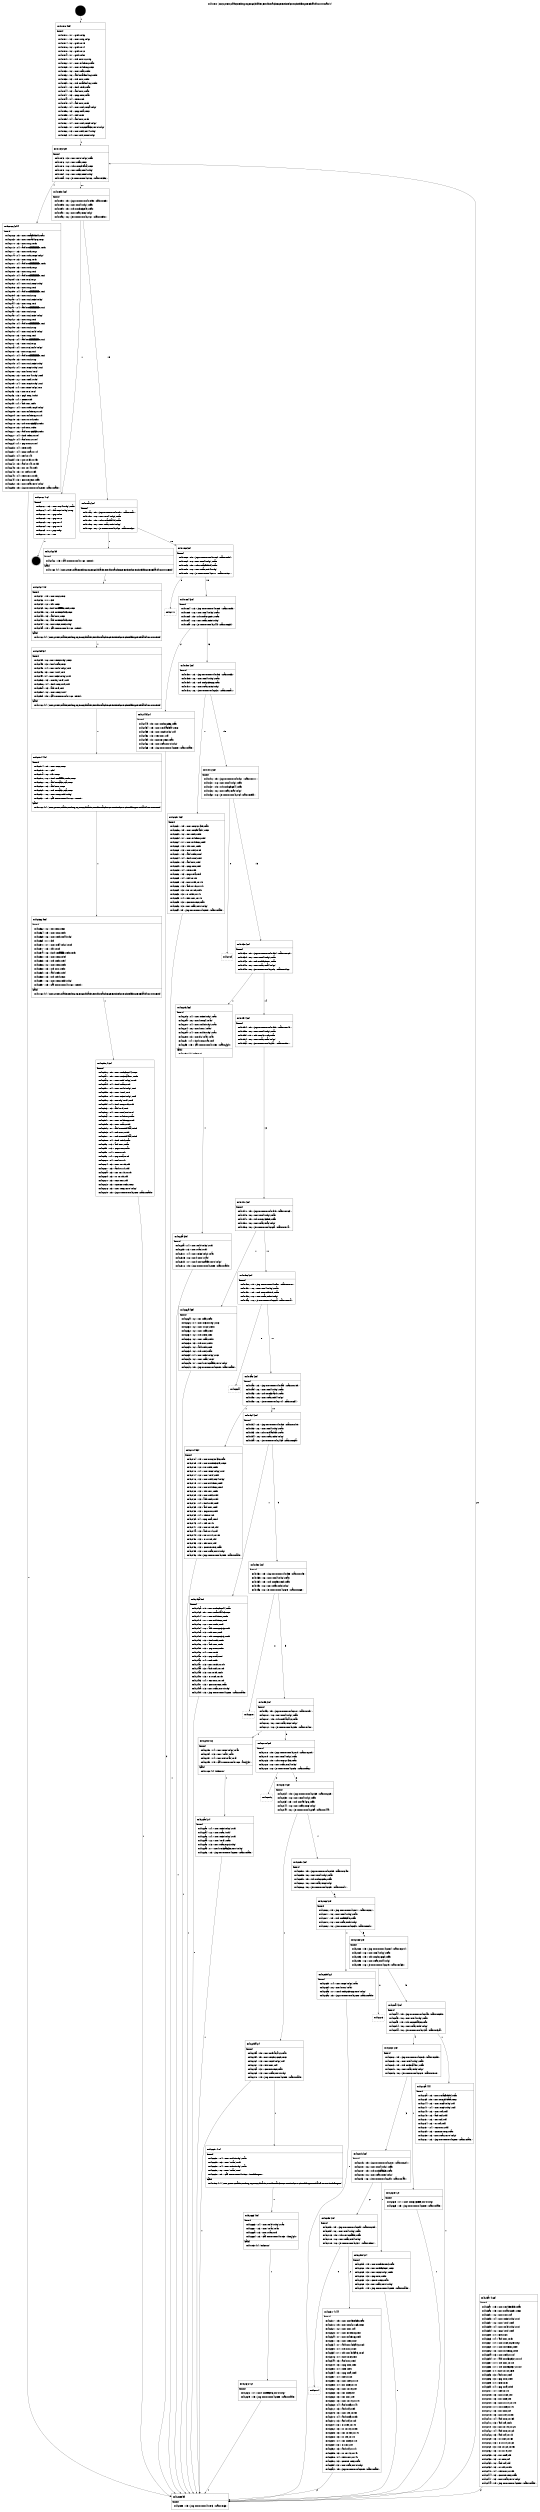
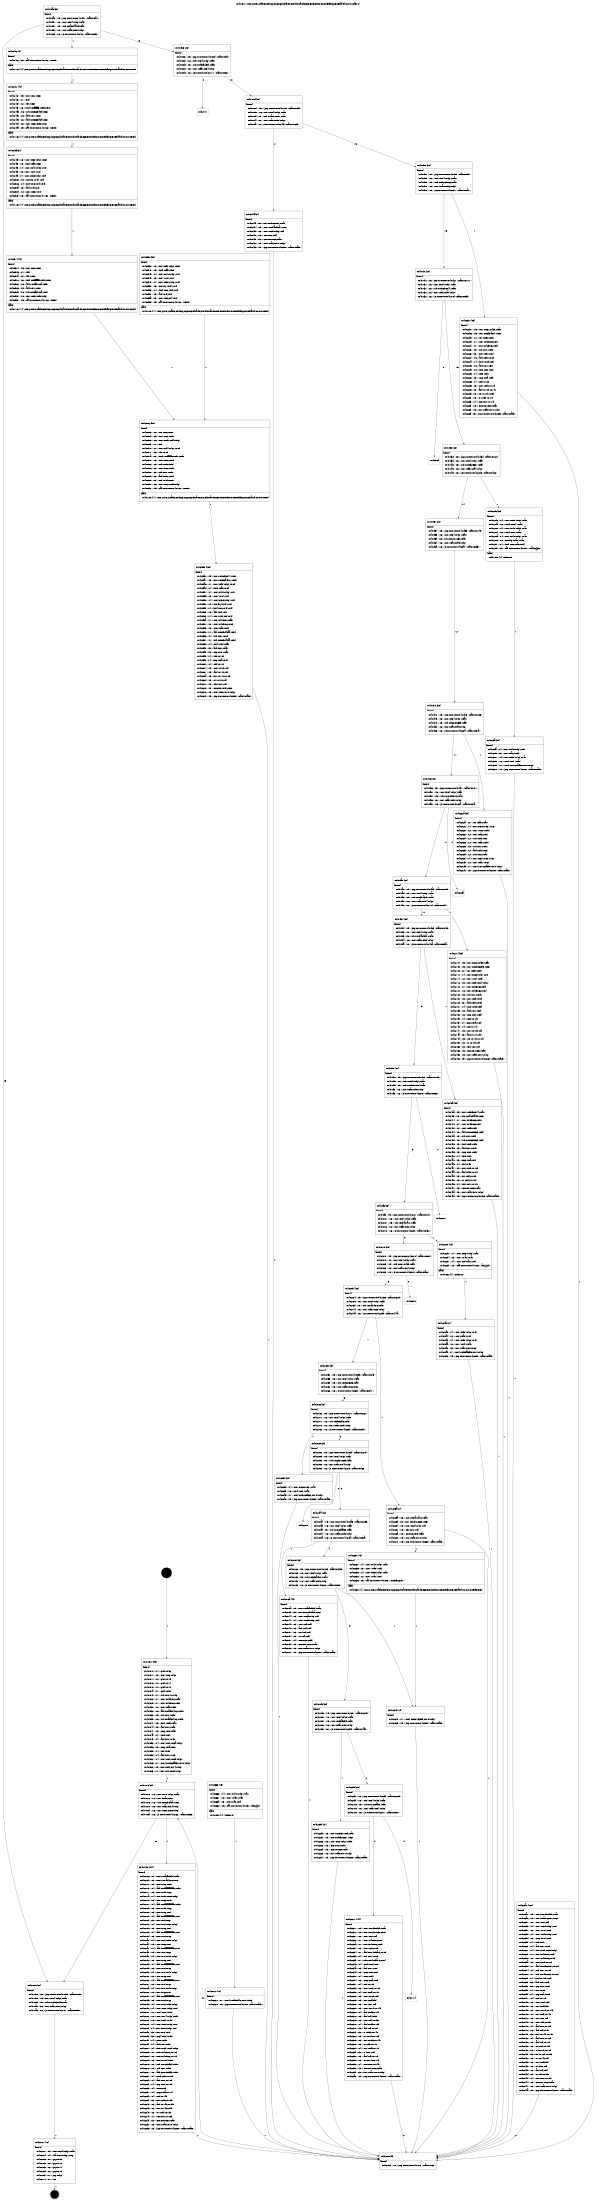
none -> (205, 284)
(97, 360) -> (3, 994)
(272, 2199) -> (415, 1649)
